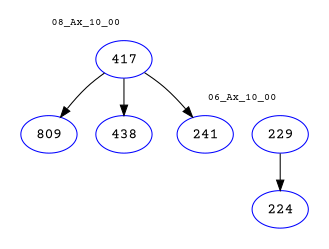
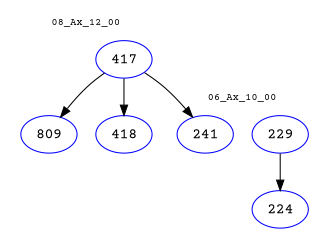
(86, 22) -> (86, 22)
(124, 134) -> (124, 134)
